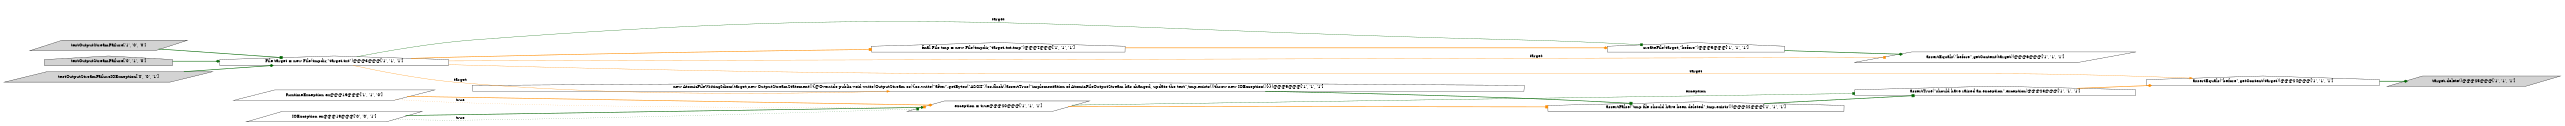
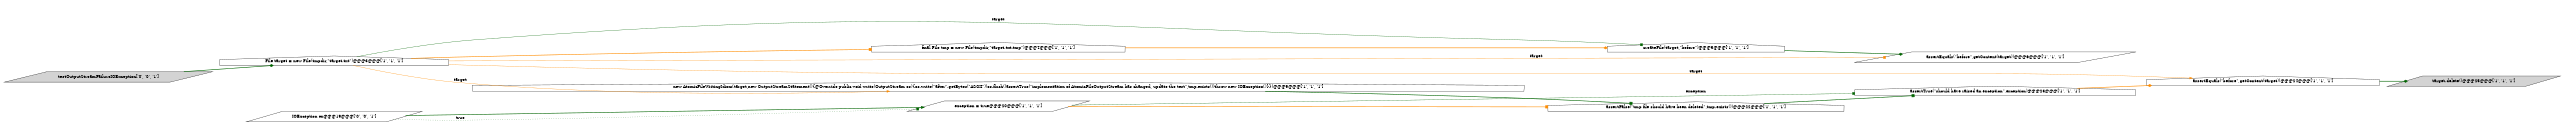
(108, 46) -> none
(108, 61) -> none
(334, 95) -> none
